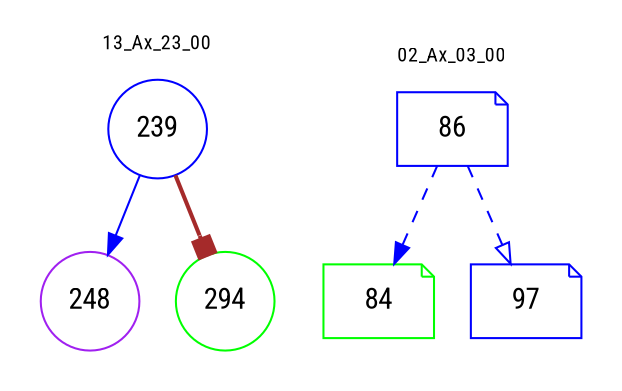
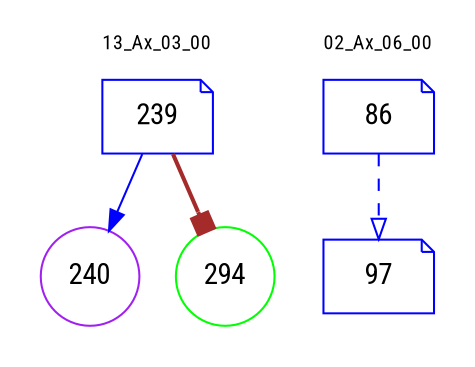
(158, 44) -> (158, 44)
(452, 56) -> (379, 44)
(158, 129) -> (158, 117)
(90, 301) -> (90, 276)
(379, 301) -> none
